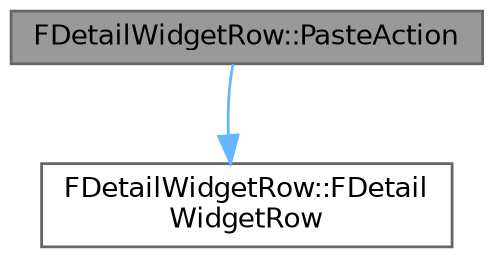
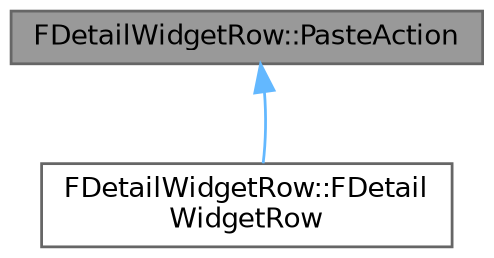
(229, 100) -> (266, 128)
